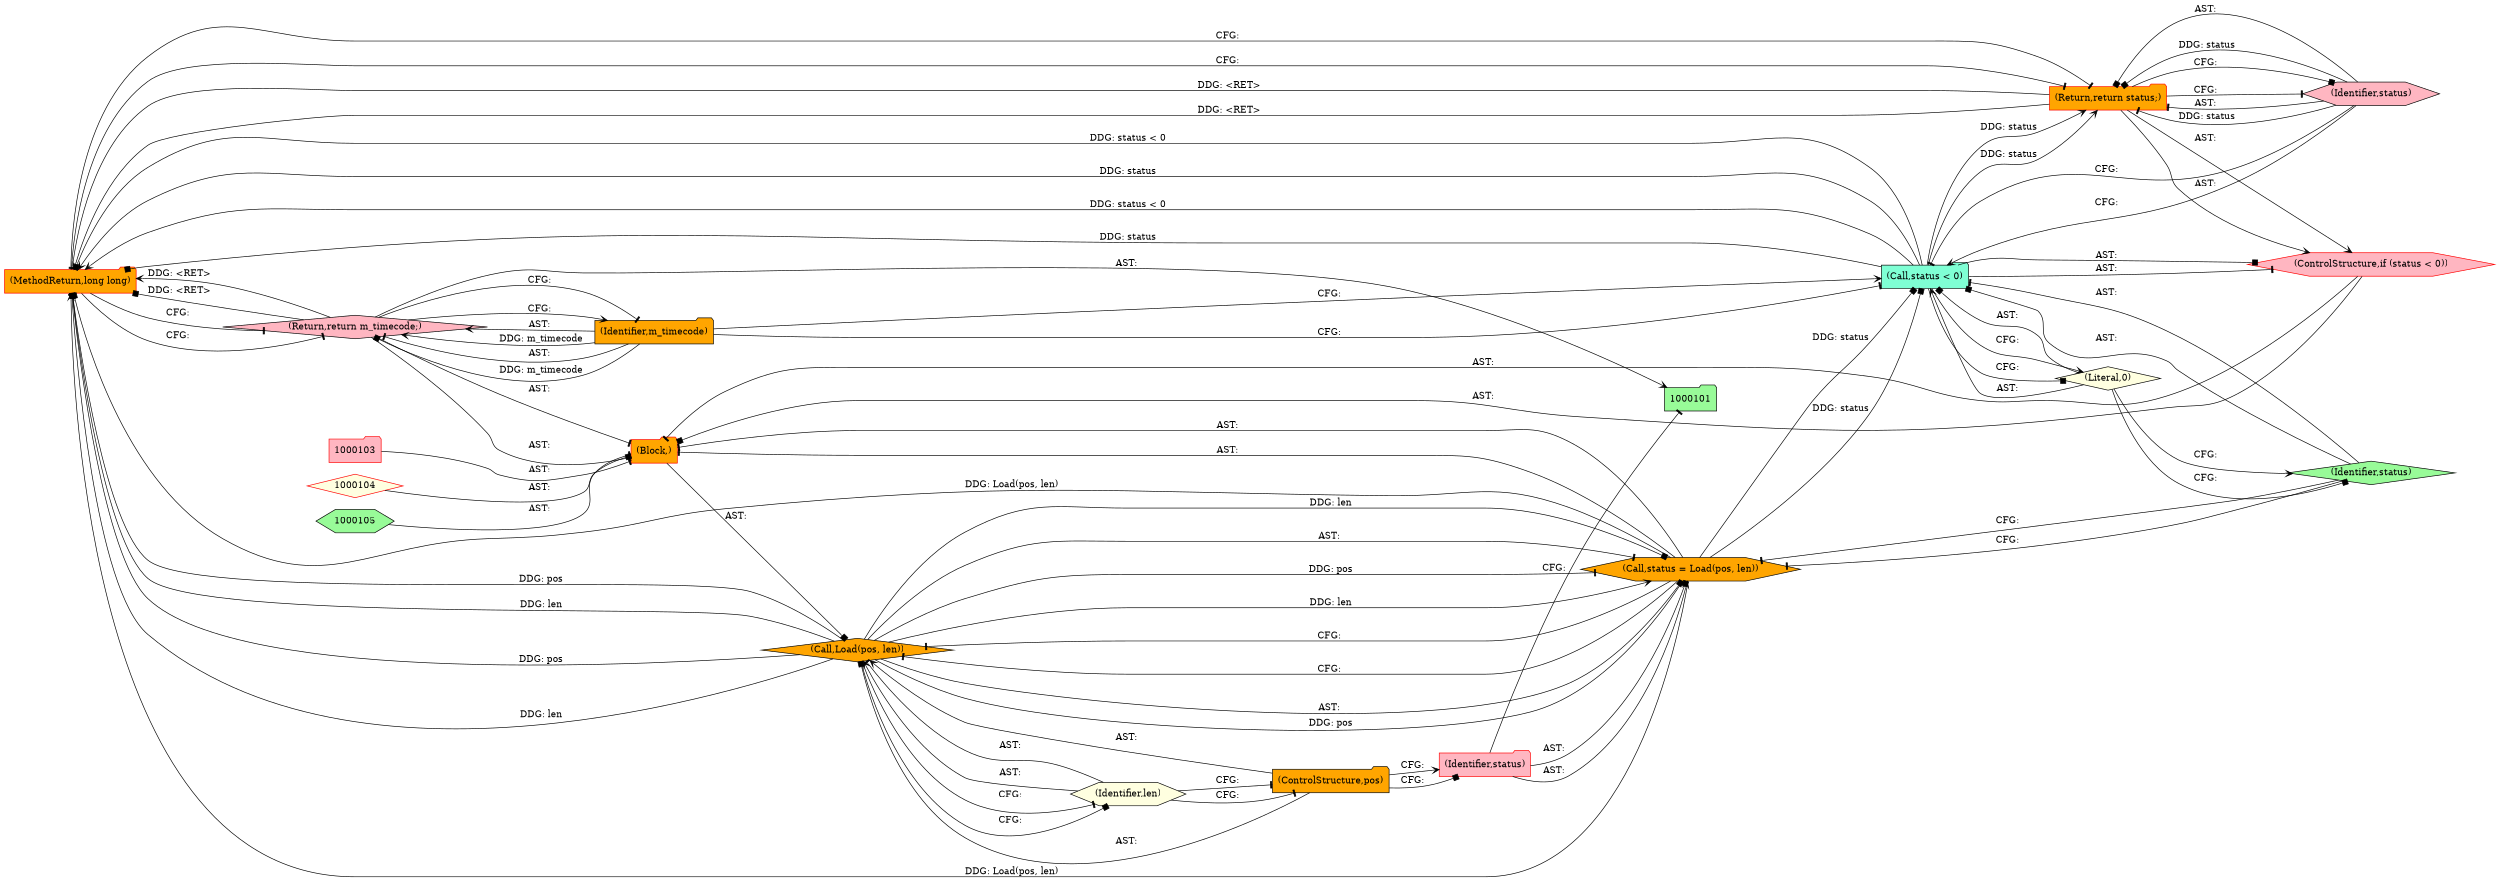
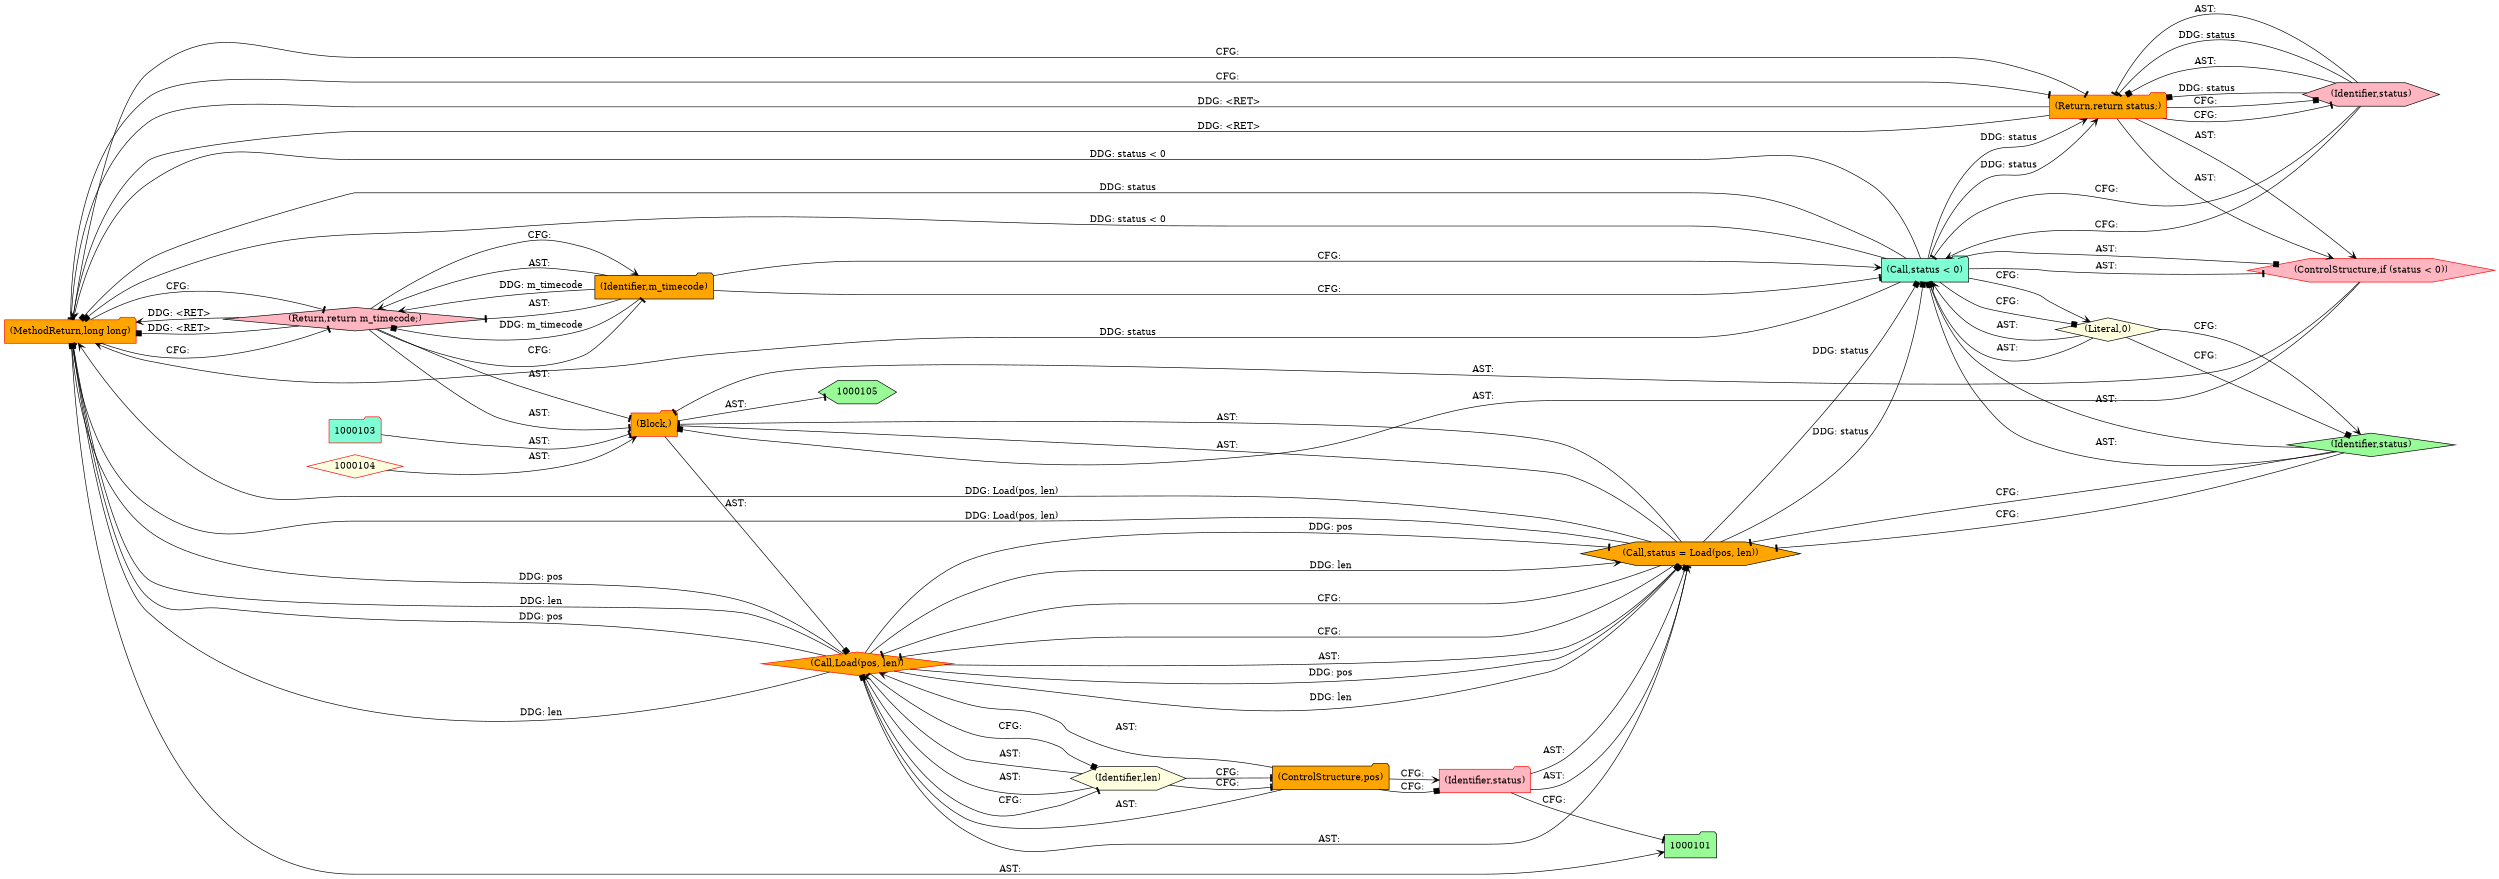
(1023, 268) -> (680, 874)
(355, 451) -> (355, 431)
(513, 502) -> (512, 473)
(528, 528) -> (750, 409)
(857, 650) -> (857, 664)
